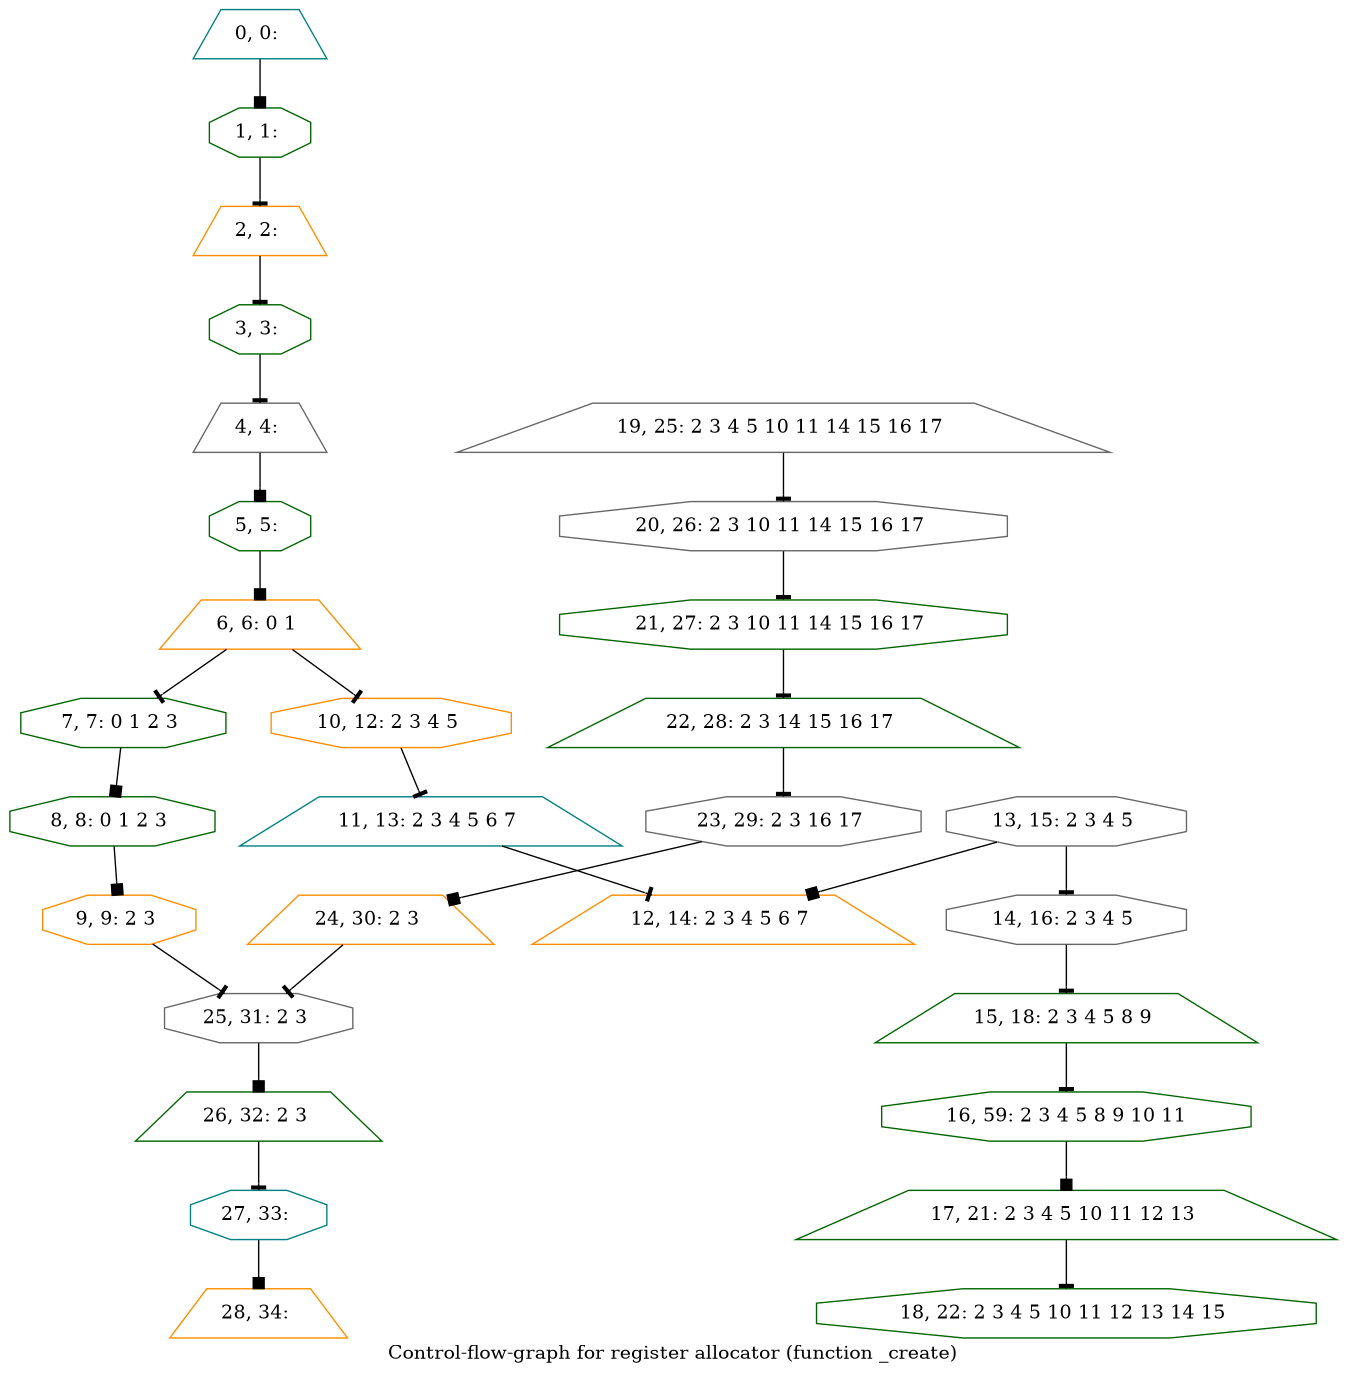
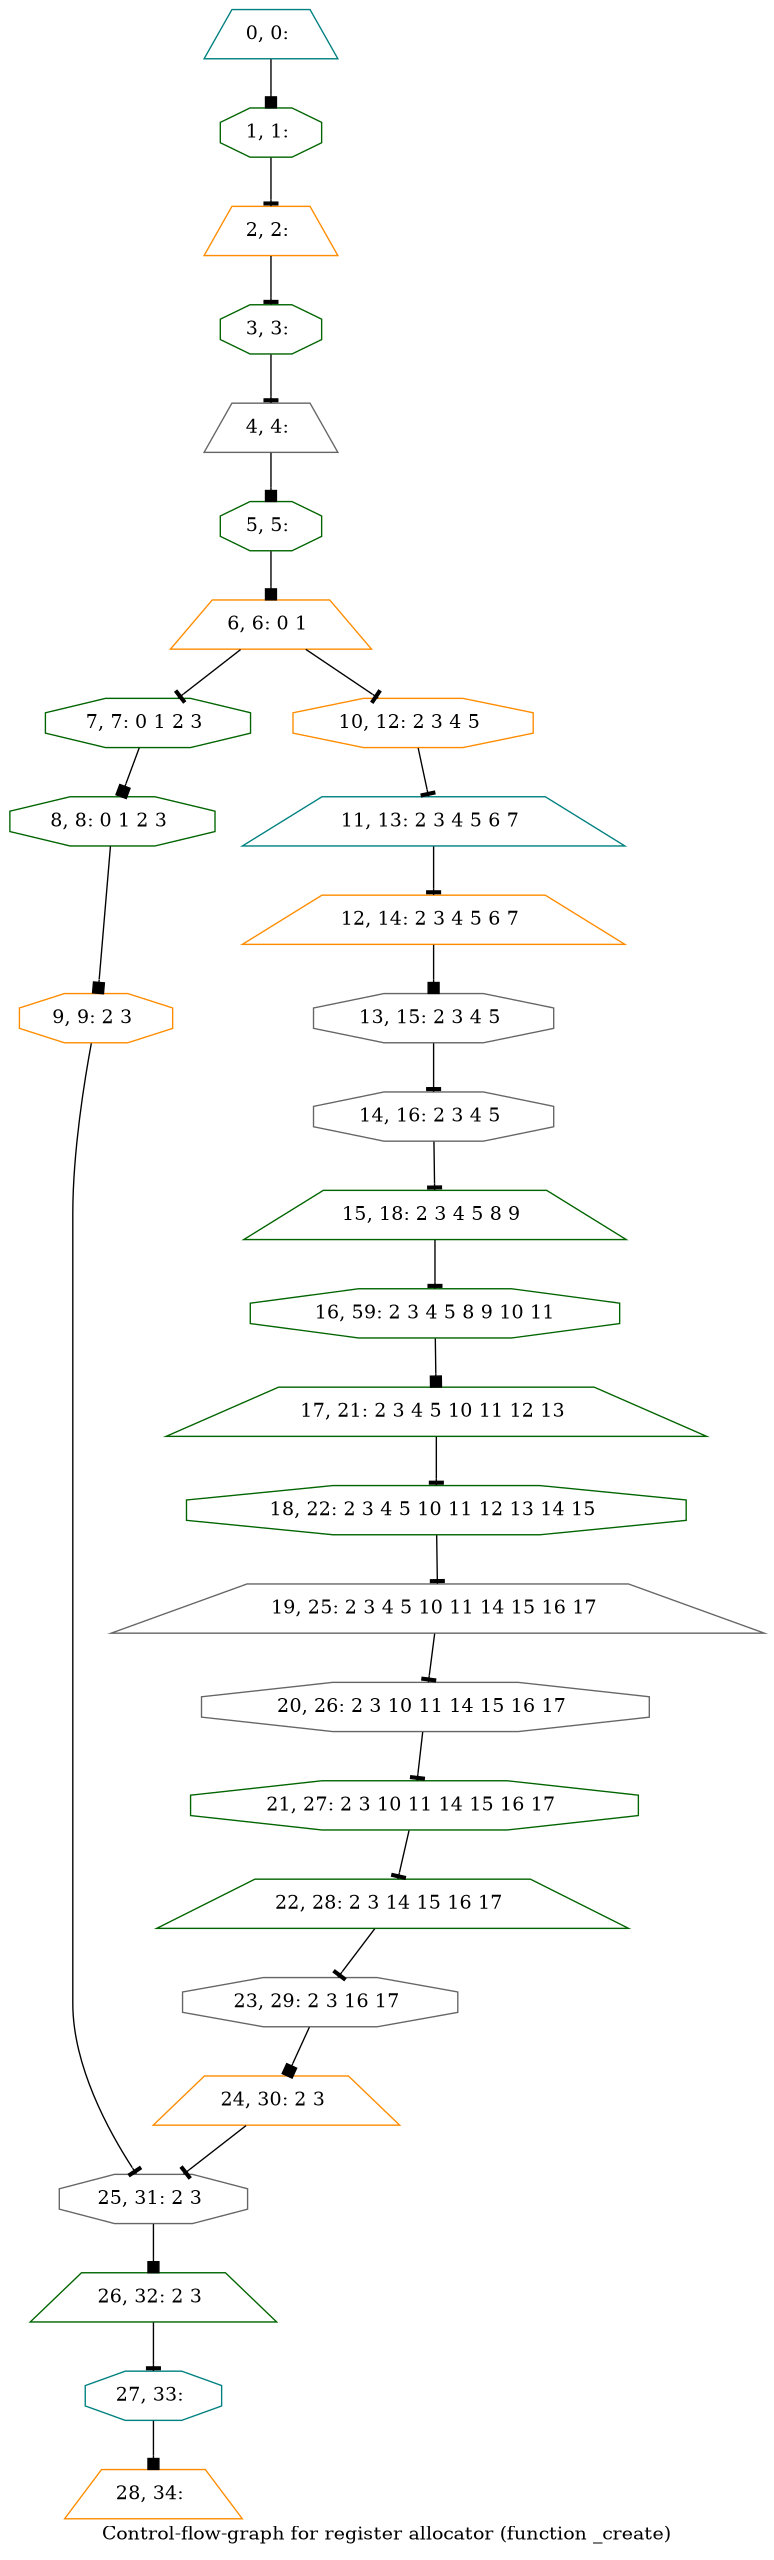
(909, 867) -> (434, 962)
none -> (437, 1556)
